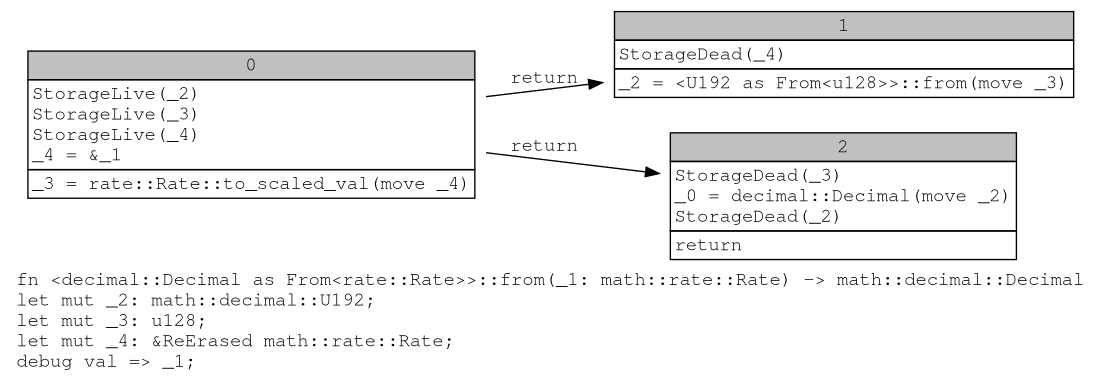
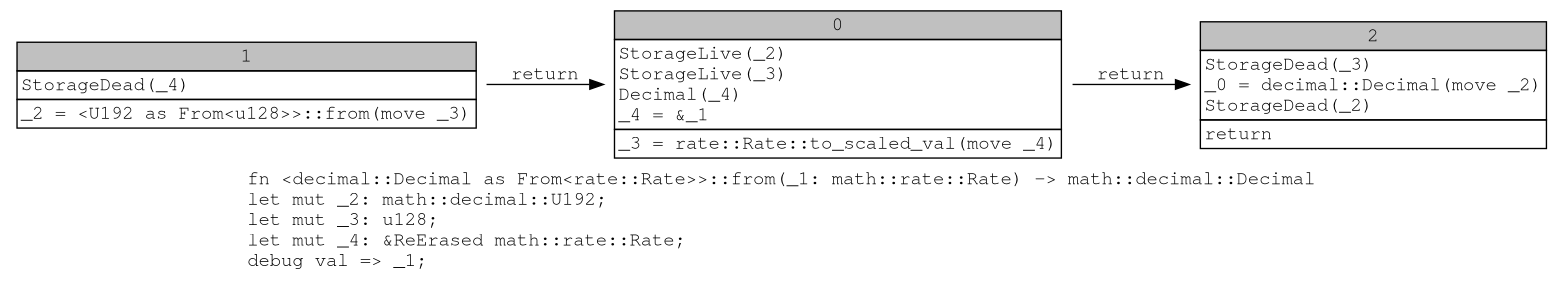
(537, 90) -> (538, 84)
(116, 134) -> (681, 94)
